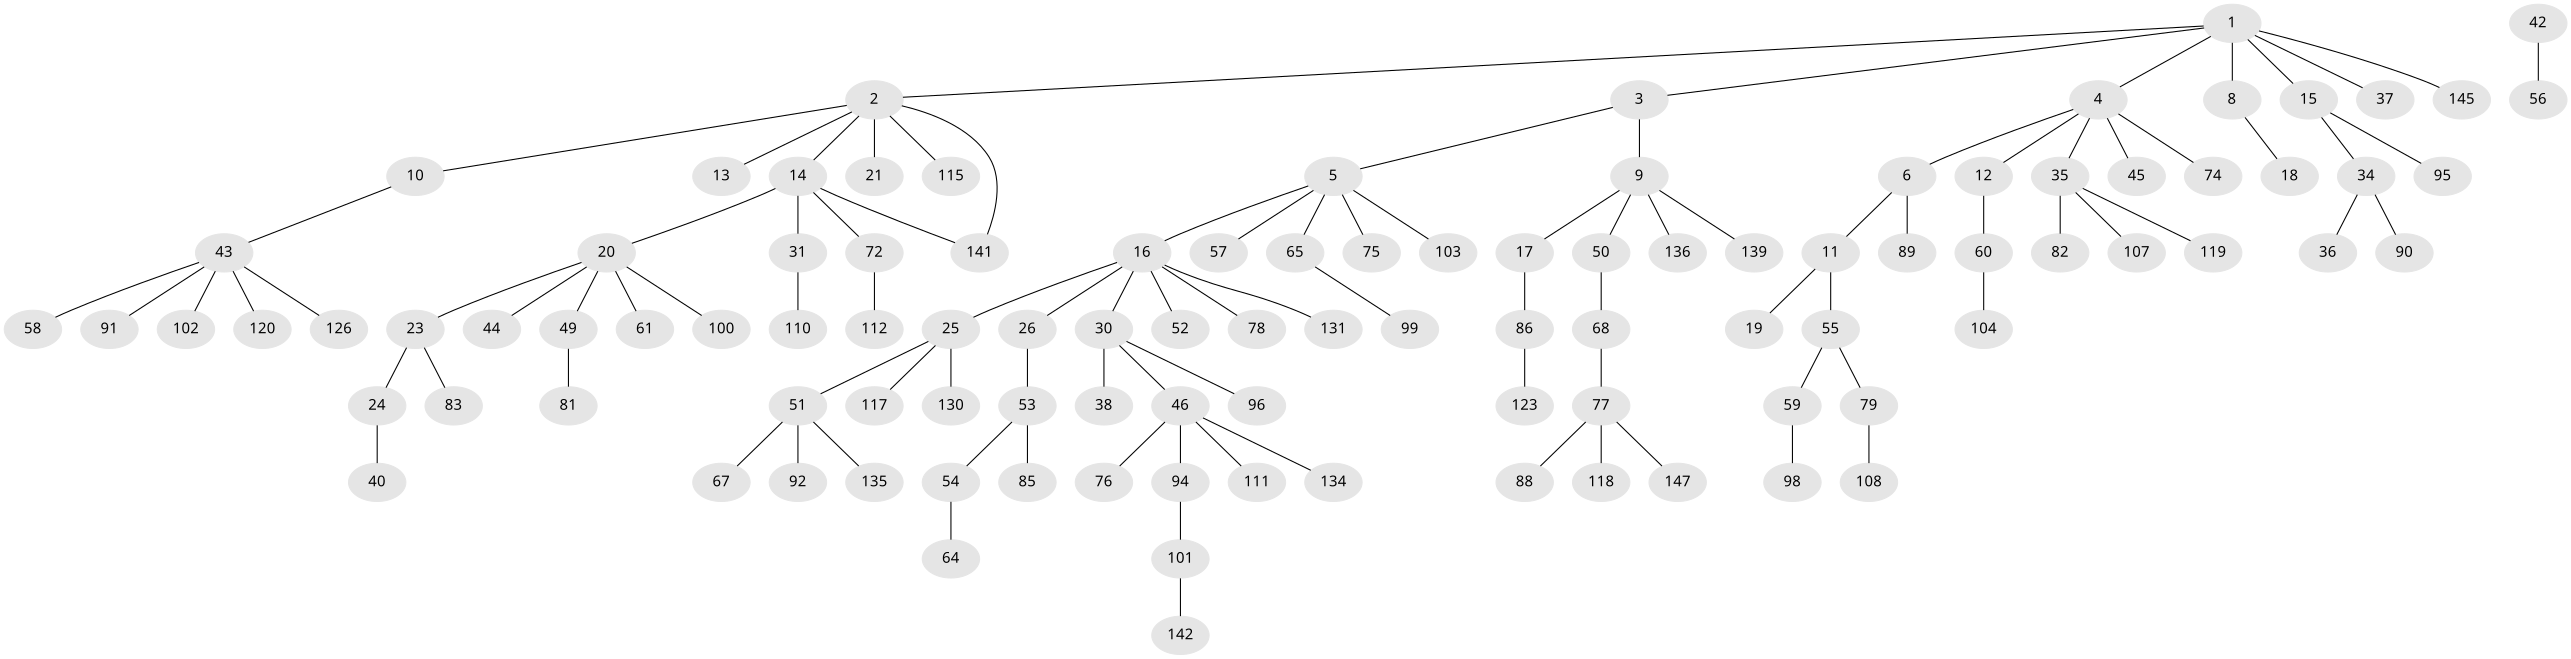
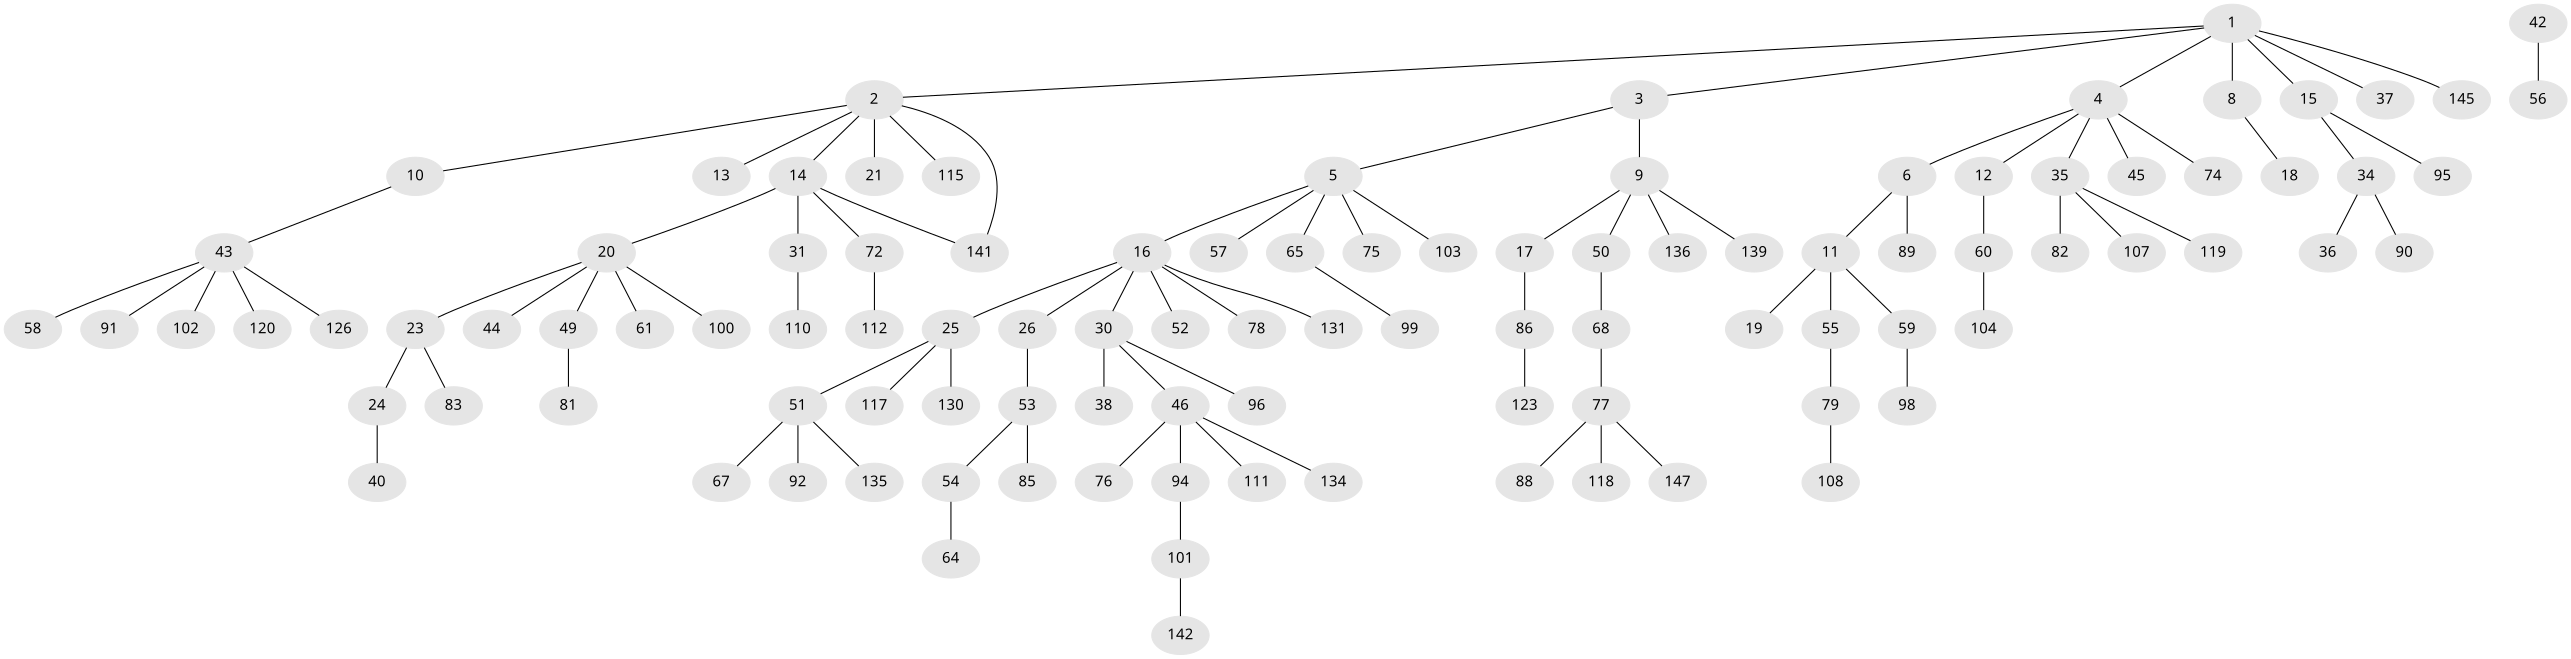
(1812, 368) -> (1869, 291)
